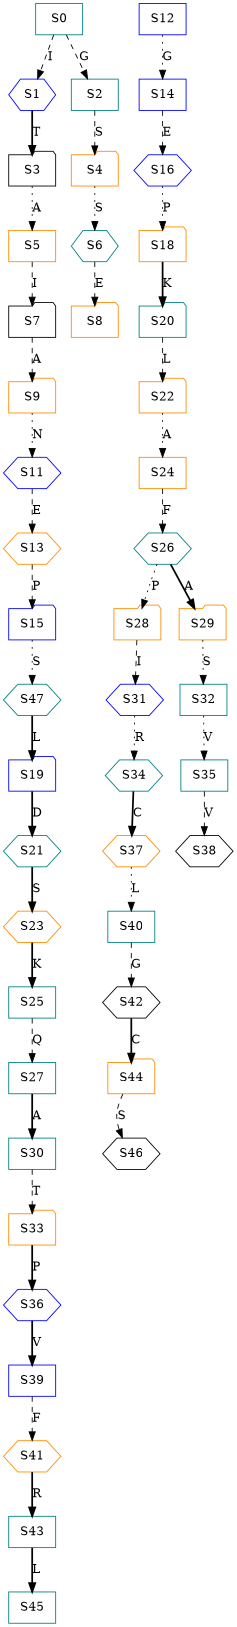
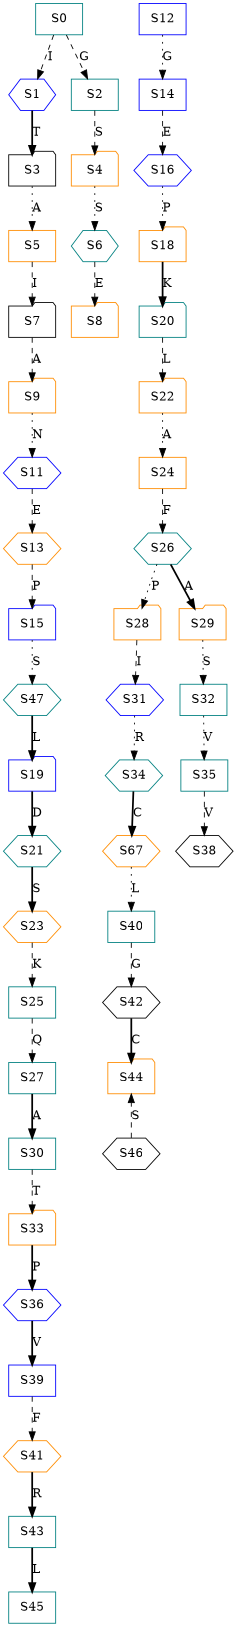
(131, 851) -> (131, 851)
(32, 960) -> (32, 960)
(117, 1111) -> (131, 1120)
